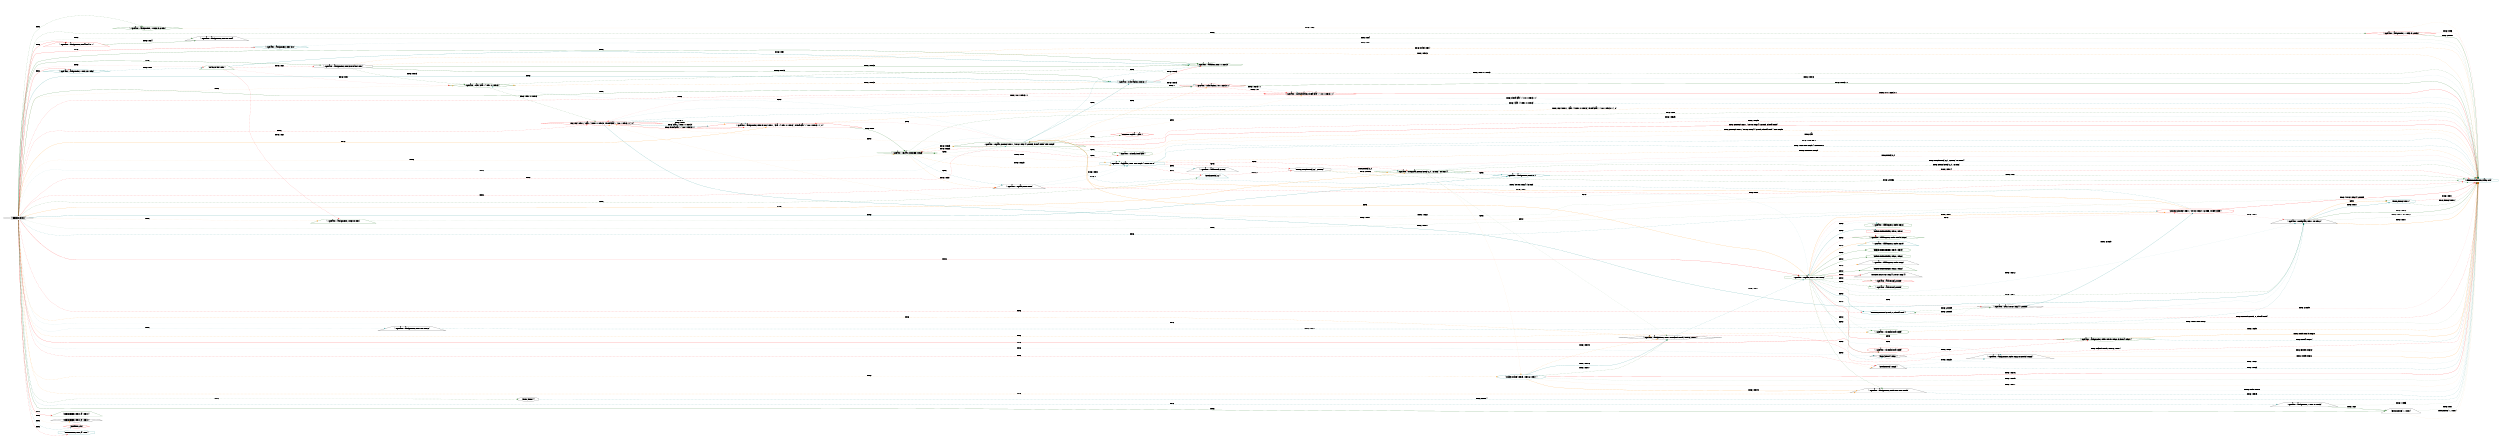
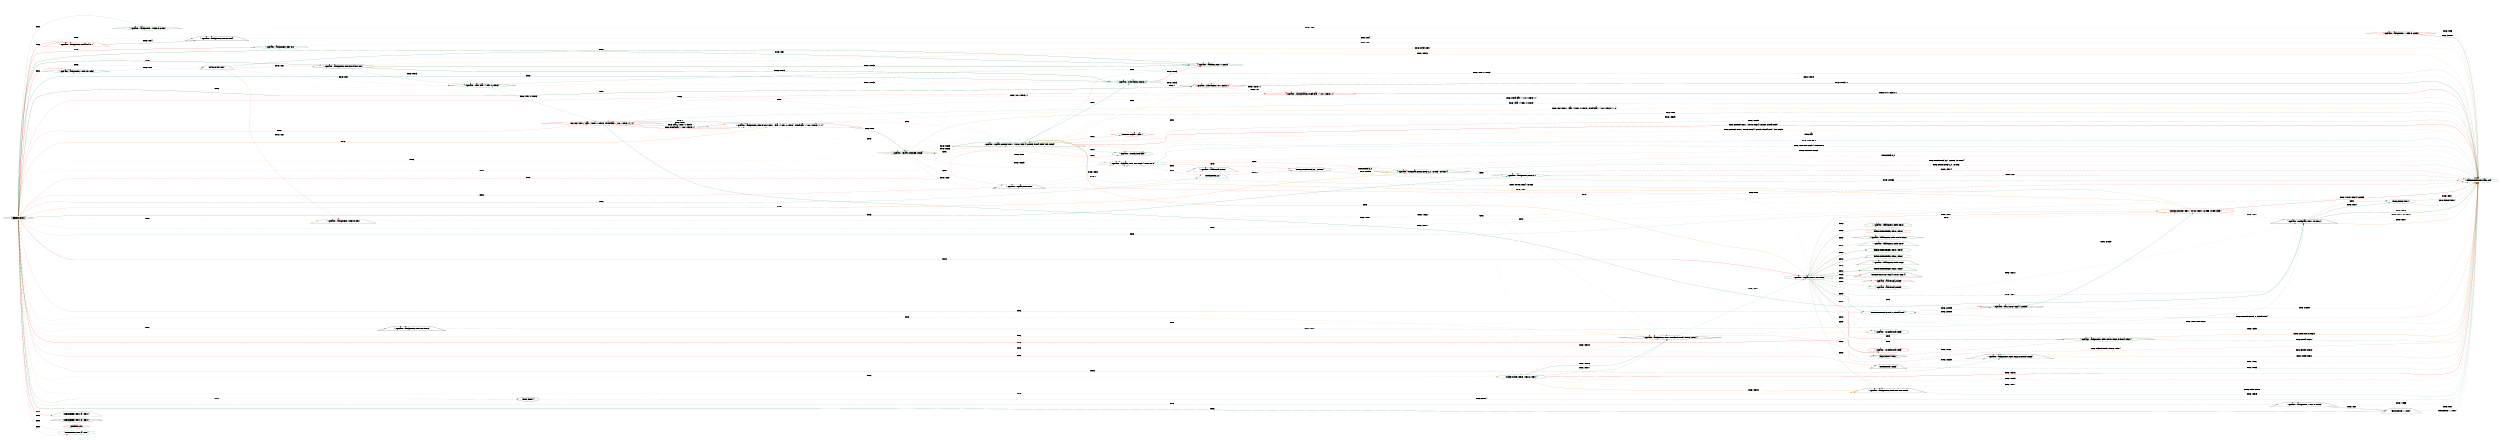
(1110, 33) -> (948, 372)
